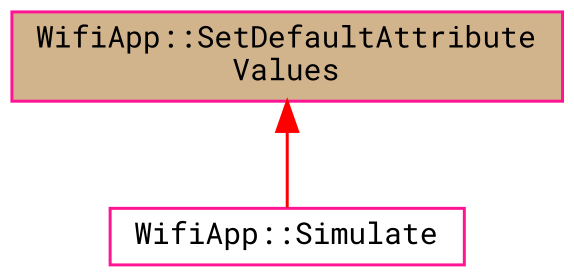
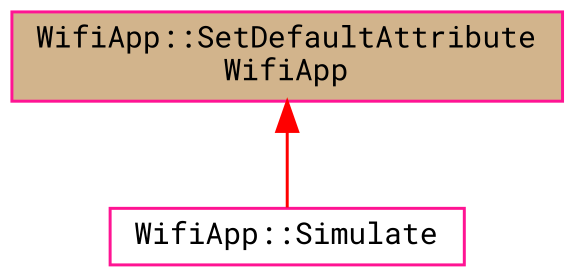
(287, 57) -> (287, 57)
